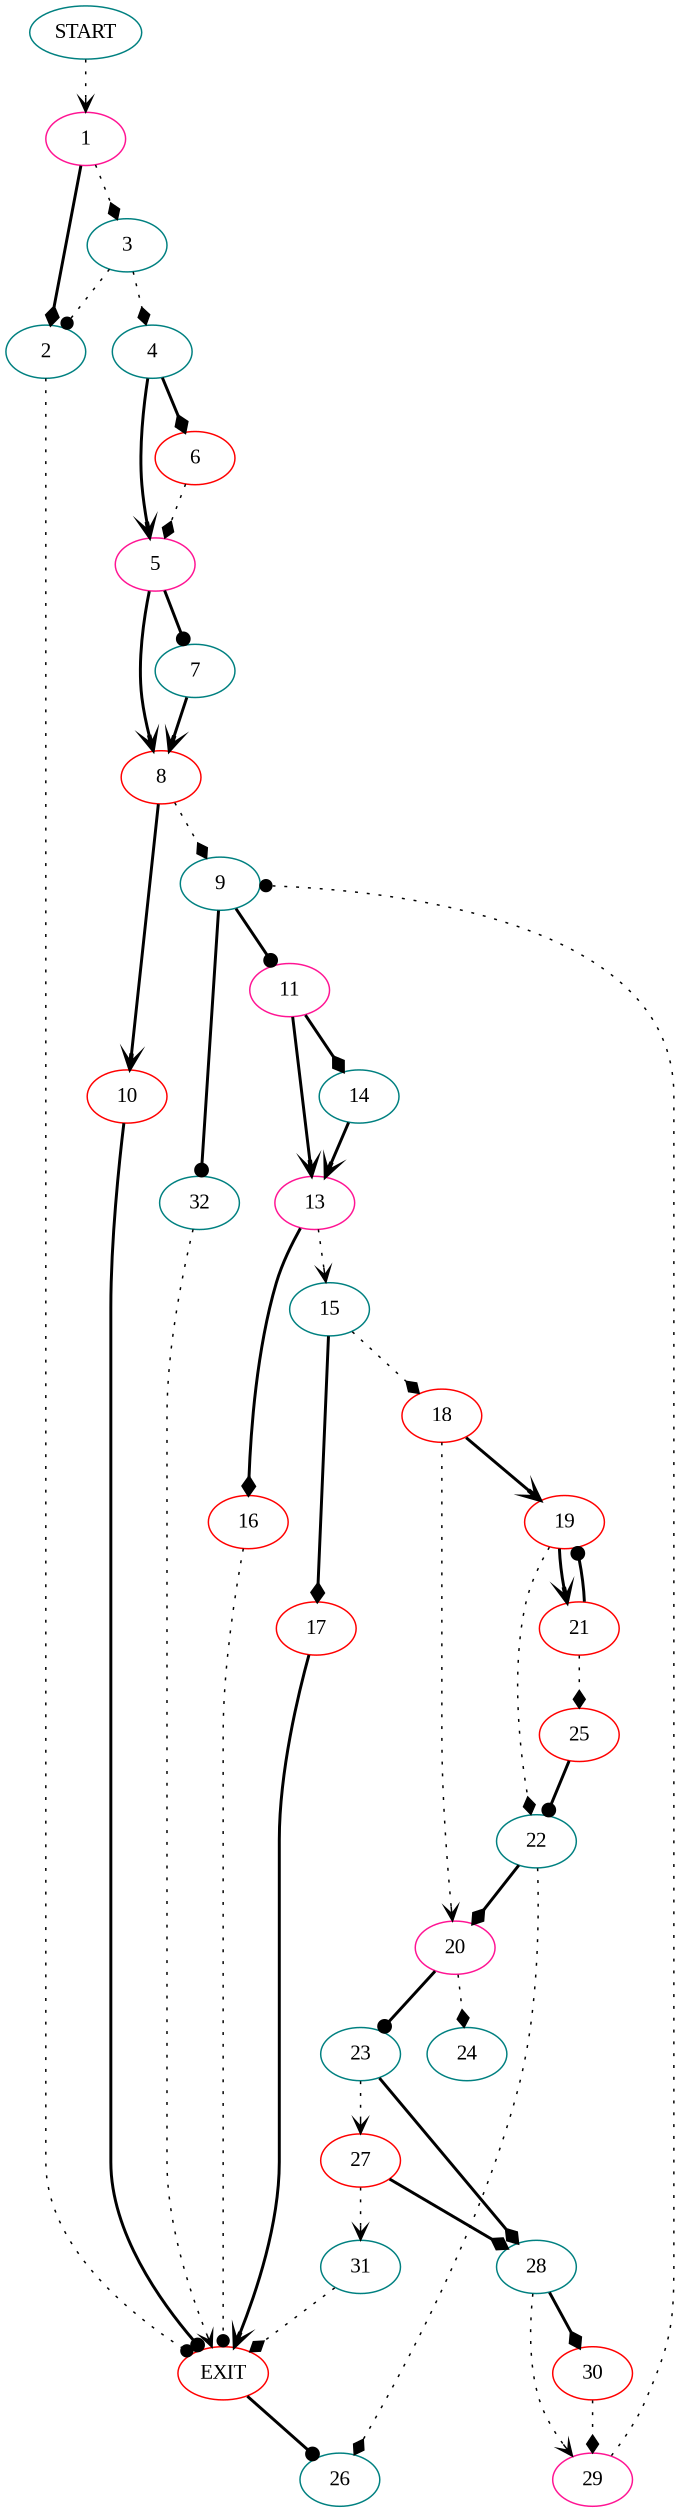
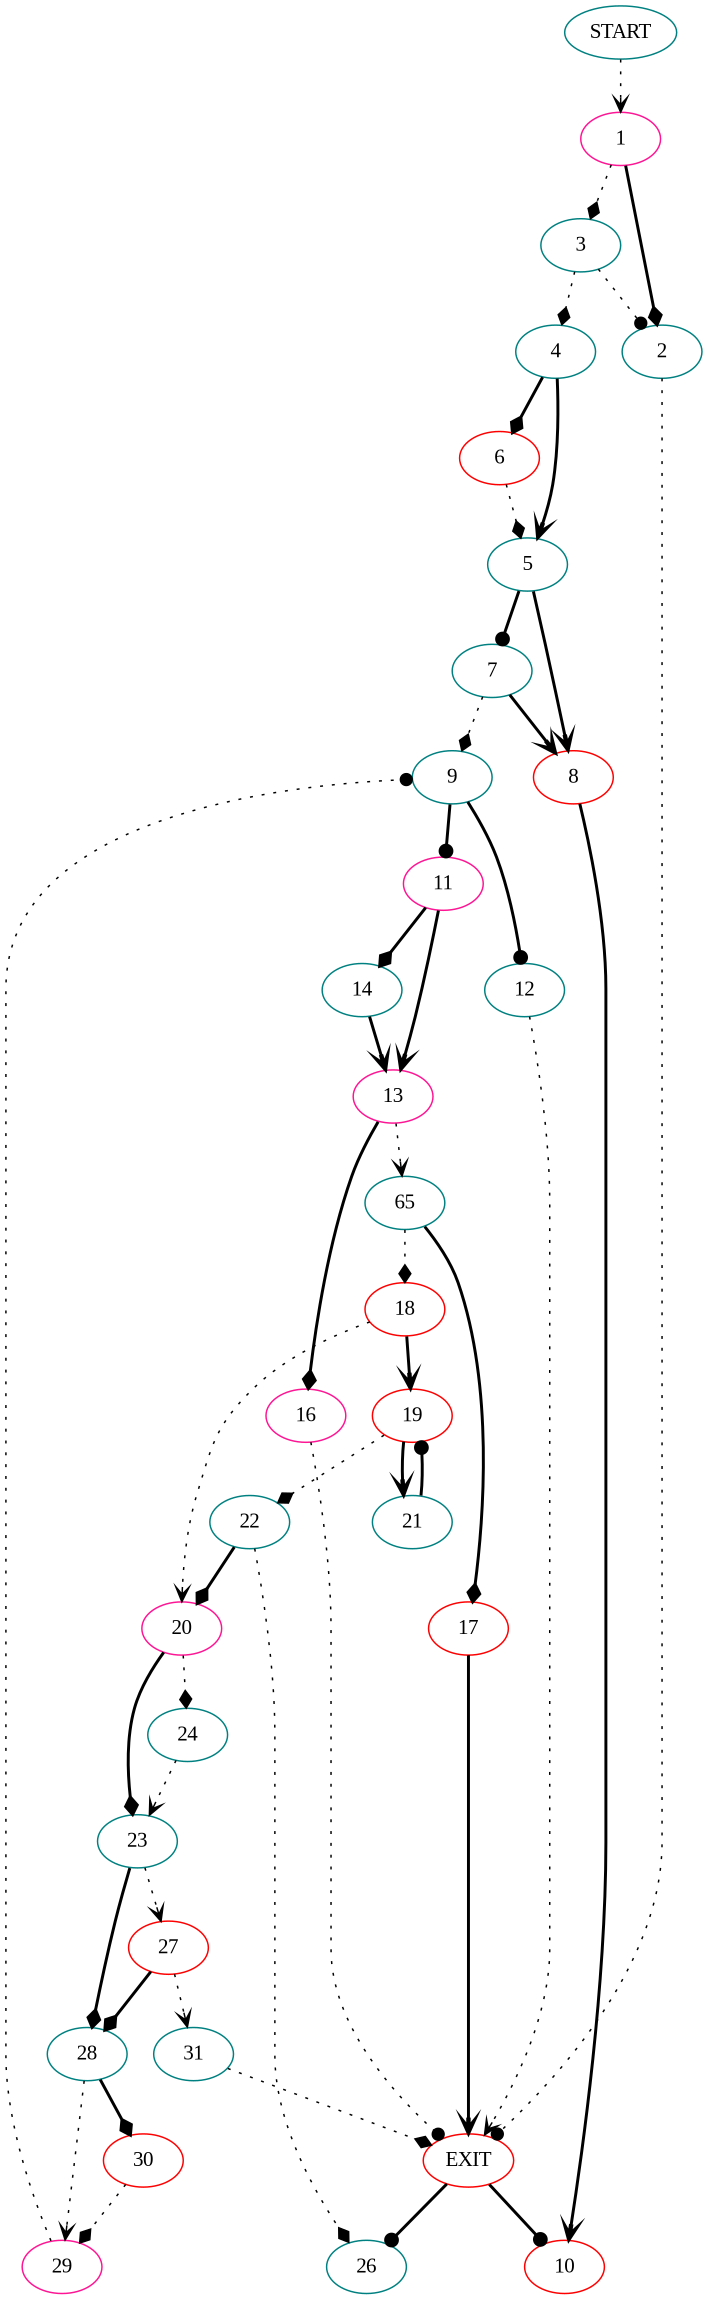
(155, 565) -> (528, 565)
(186, 823) -> (476, 715)
(200, 1203) -> (525, 990)
(330, 1309) -> (405, 1203)
(248, 1522) -> (306, 1416)
(579, 1629) -> (412, 1522)
(579, 1735) -> none
(111, 1742) -> (513, 2210)
none -> (166, 1781)
(412, 1996) -> (132, 1721)
